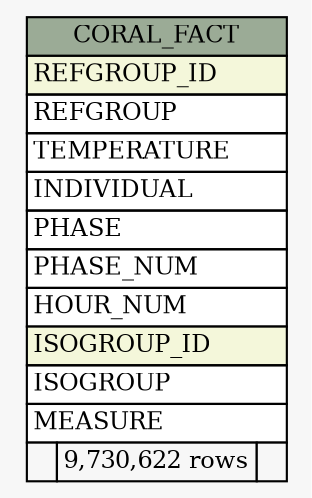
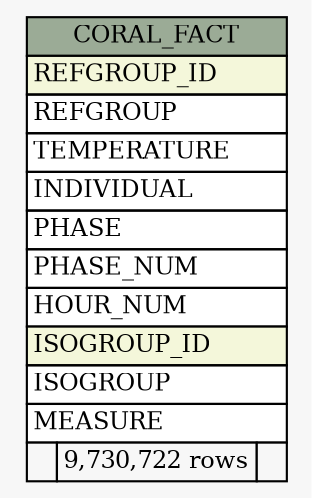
(157, 461) -> (157, 461)
